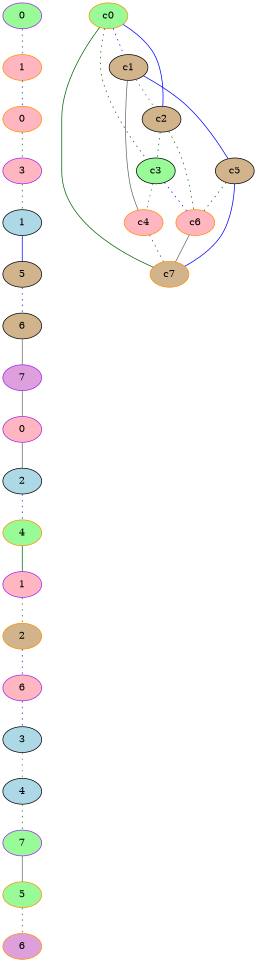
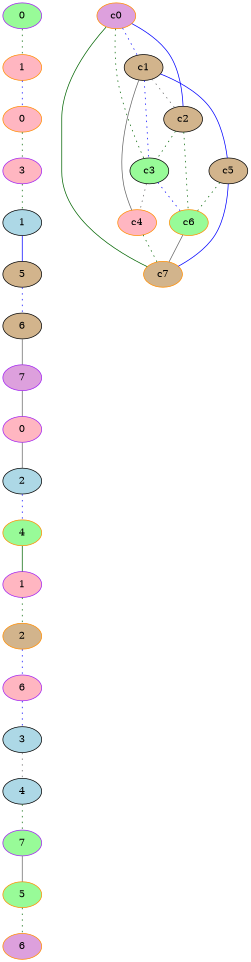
(108, 16) -> (116, 16)
none -> (146, 119)
(195, 223) -> (189, 223)
